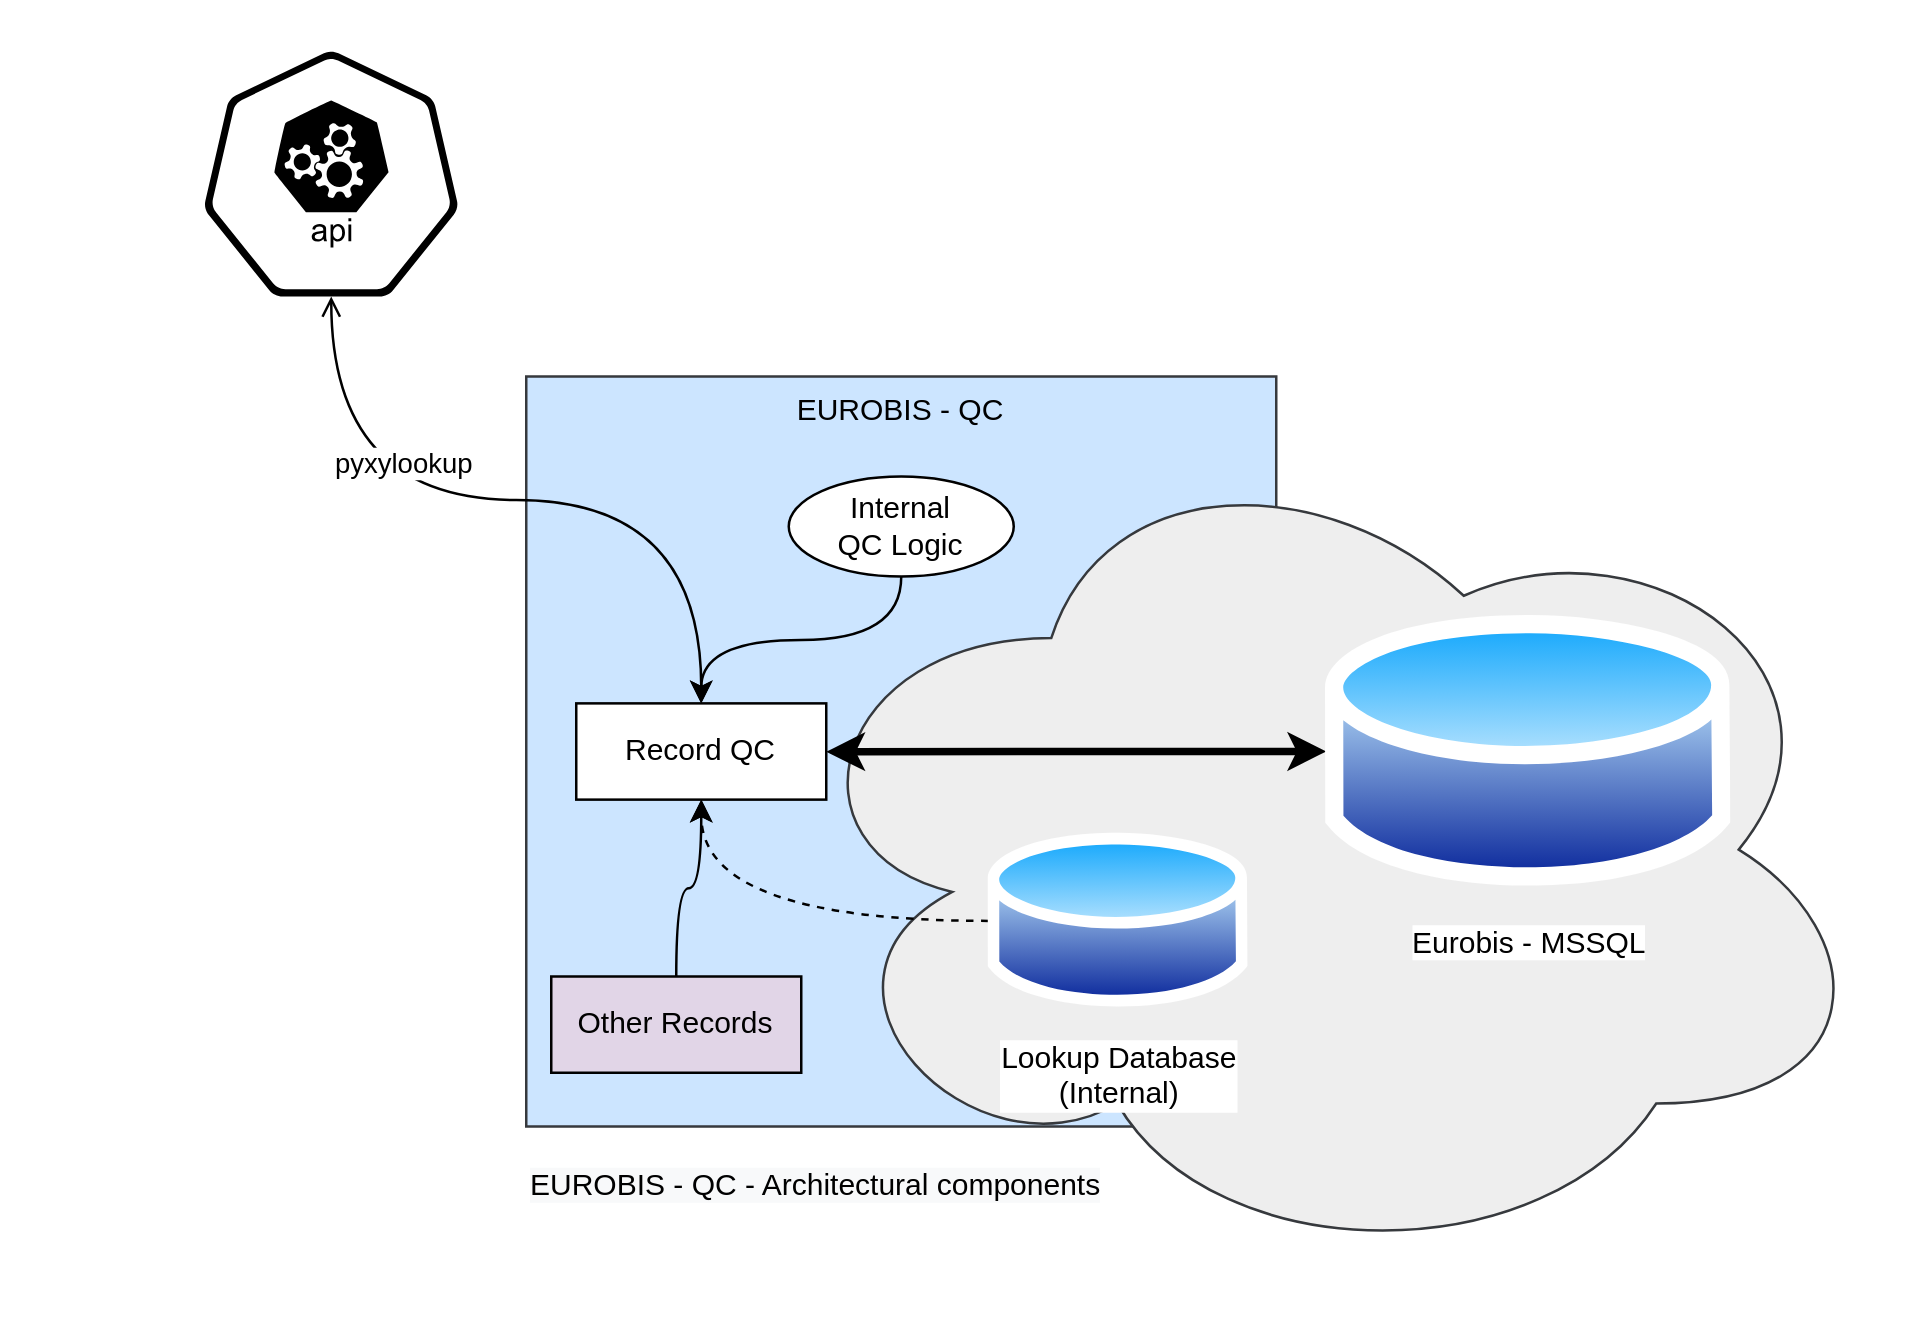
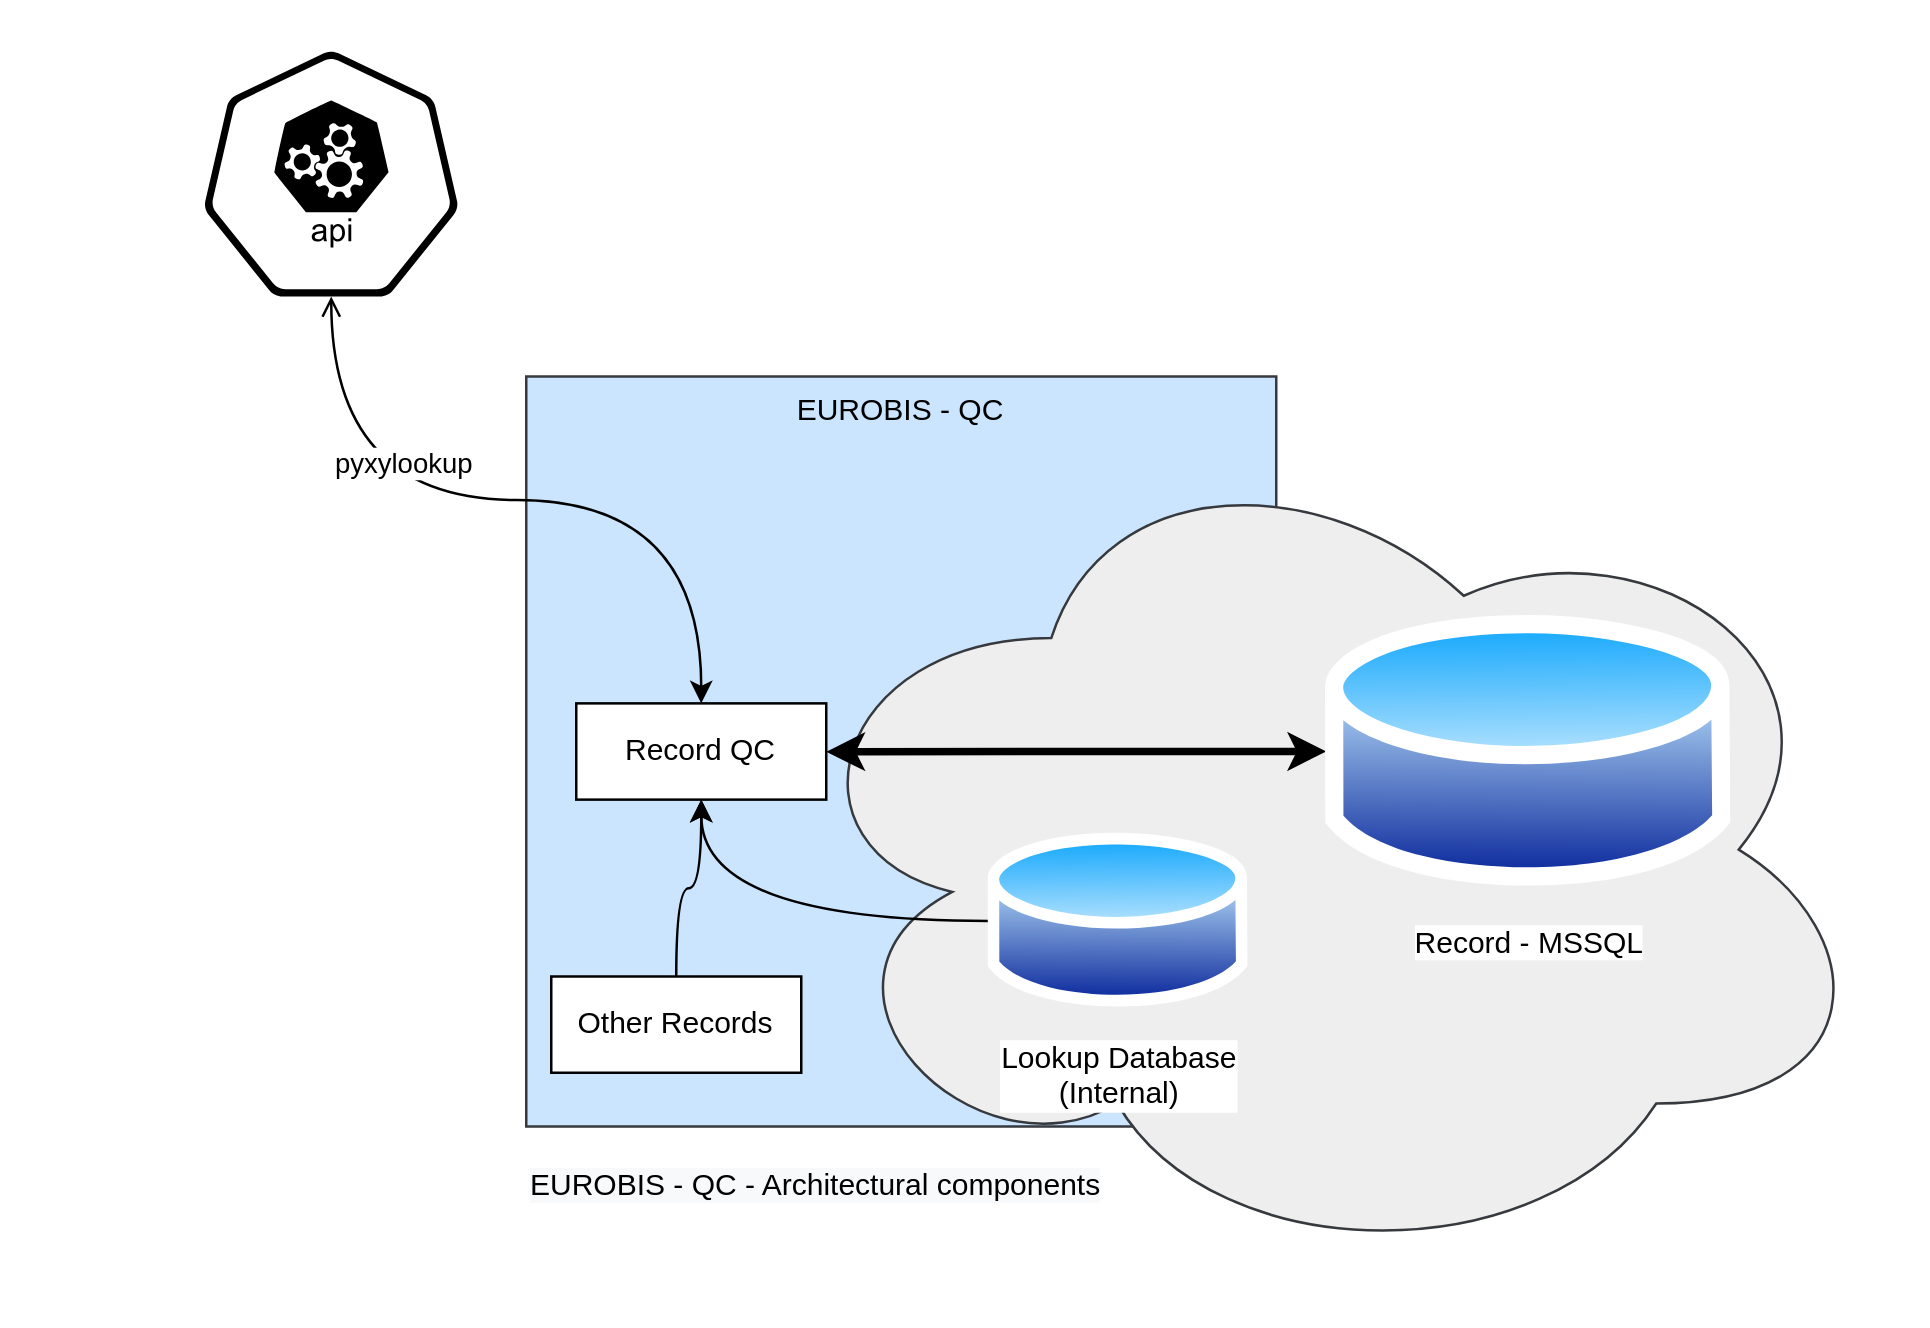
(901, 526) -> none
(815, 639) -> none
(830, 909) -> (830, 909)
(1530, 944) -> (1530, 944)
(676, 1024) -> (676, 1024)
